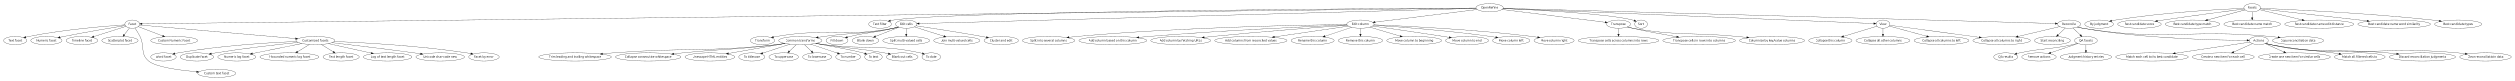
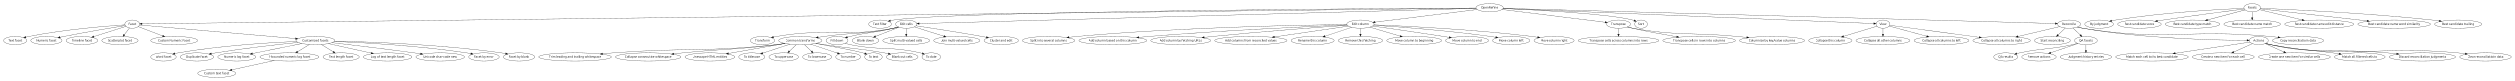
(2458, 24) -> (2458, 24)
(1360, 41) -> (1360, 41)
(2298, 41) -> (2298, 41)
(869, 47) -> (884, 48)
none -> (519, 57)
(154, 64) -> (253, 65)
